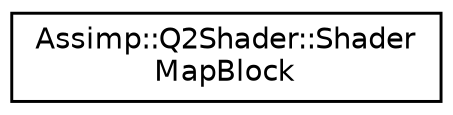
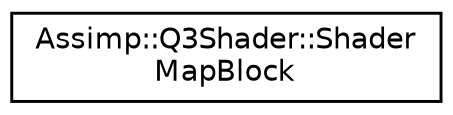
(226, 57) -> (226, 57)
